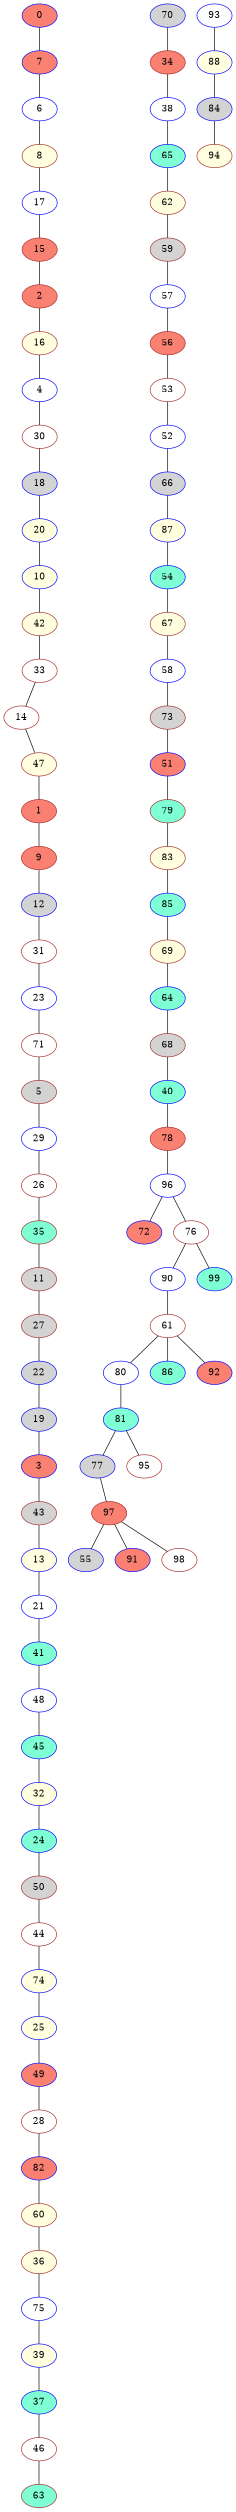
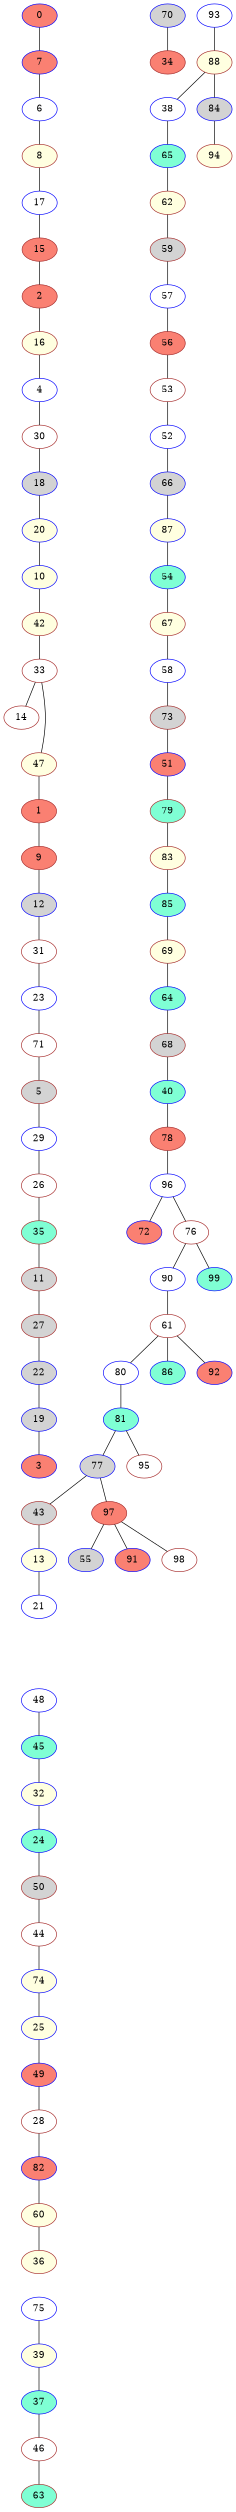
(214, 62) -> (214, 62)
(168, 86) -> (191, 86)
(30, 741) -> (45, 718)
(39, 1490) -> (68, 1490)
(39, 1654) -> none
(39, 2285) -> none
